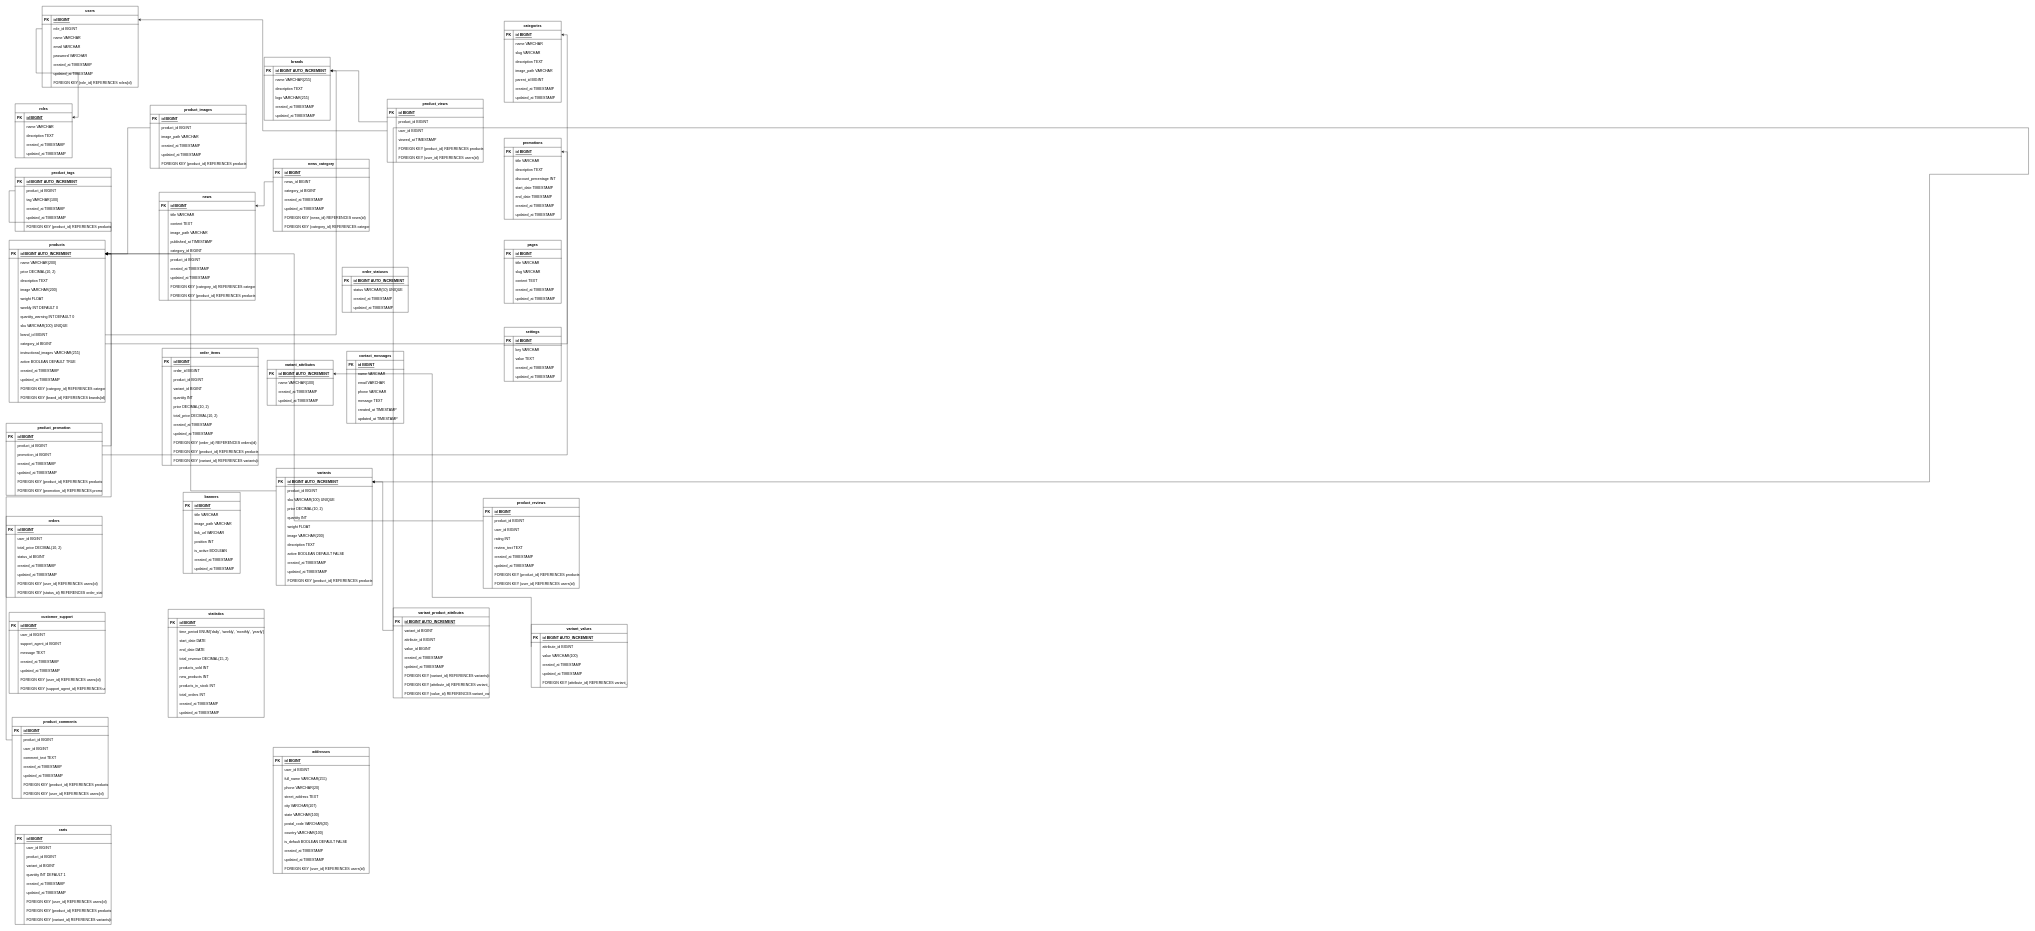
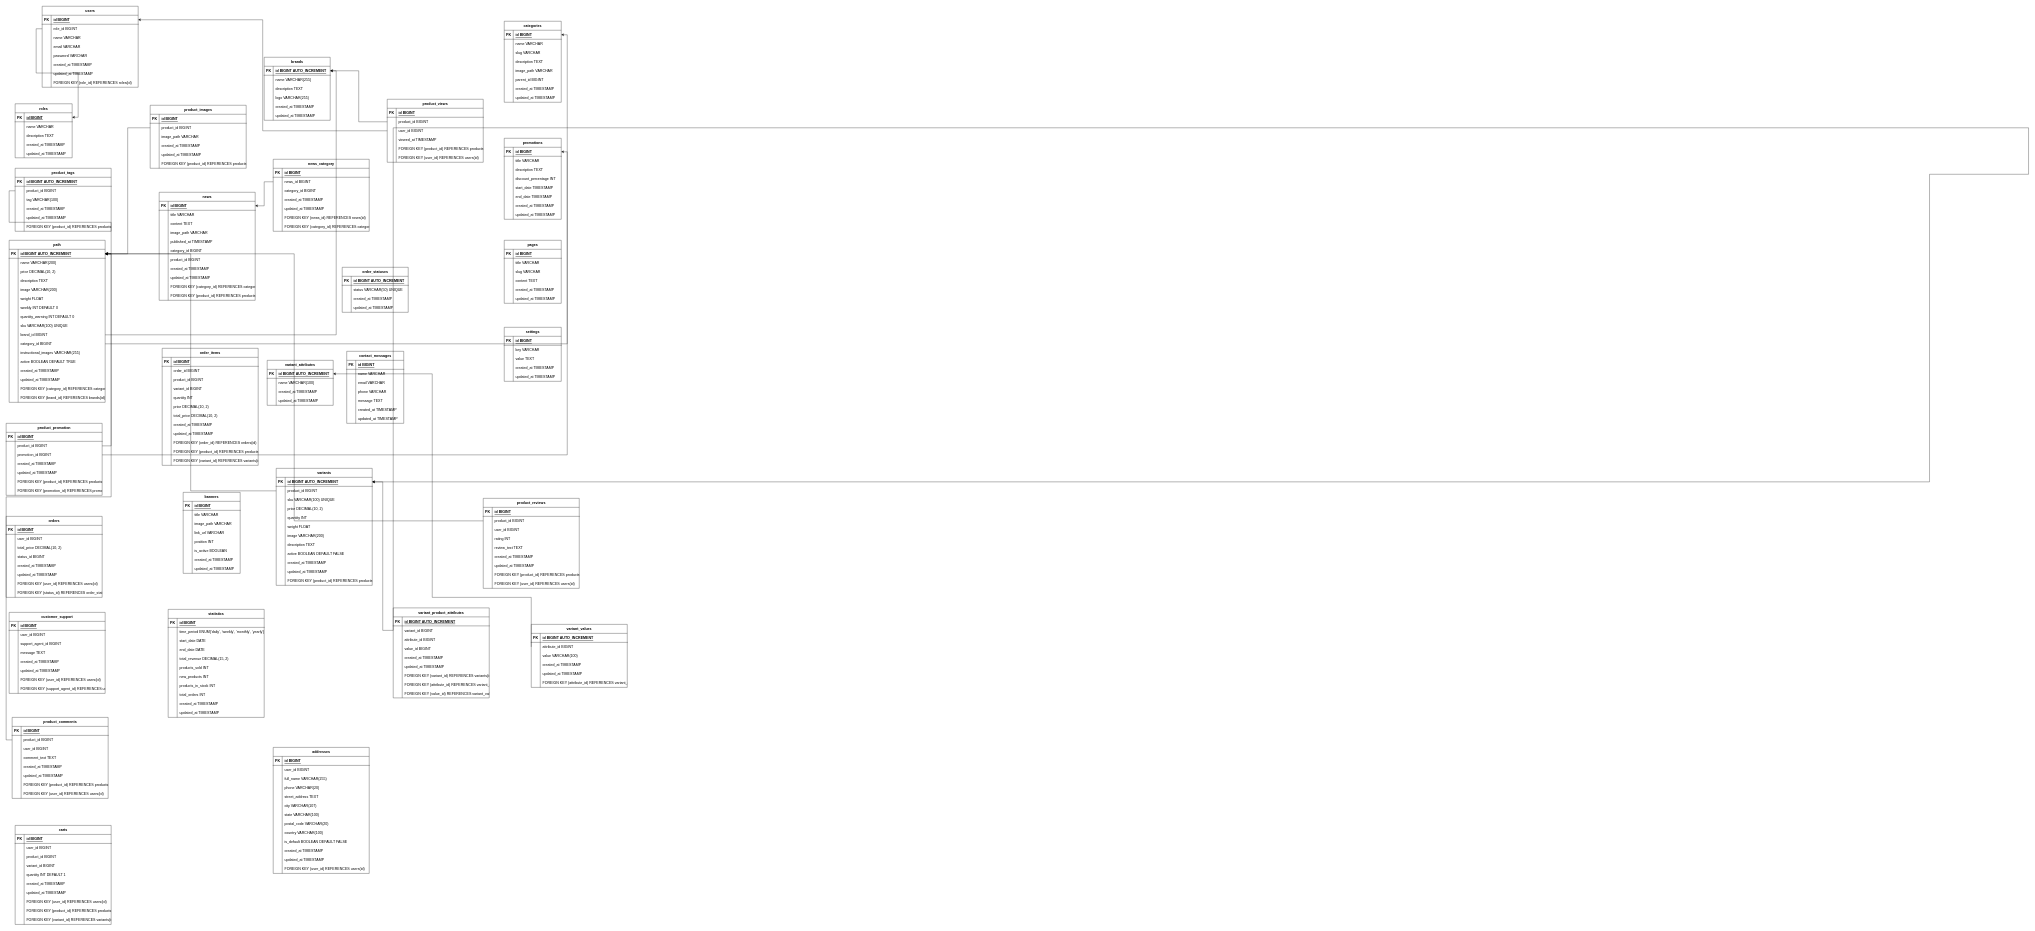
(57, 245) -> (57, 245)
